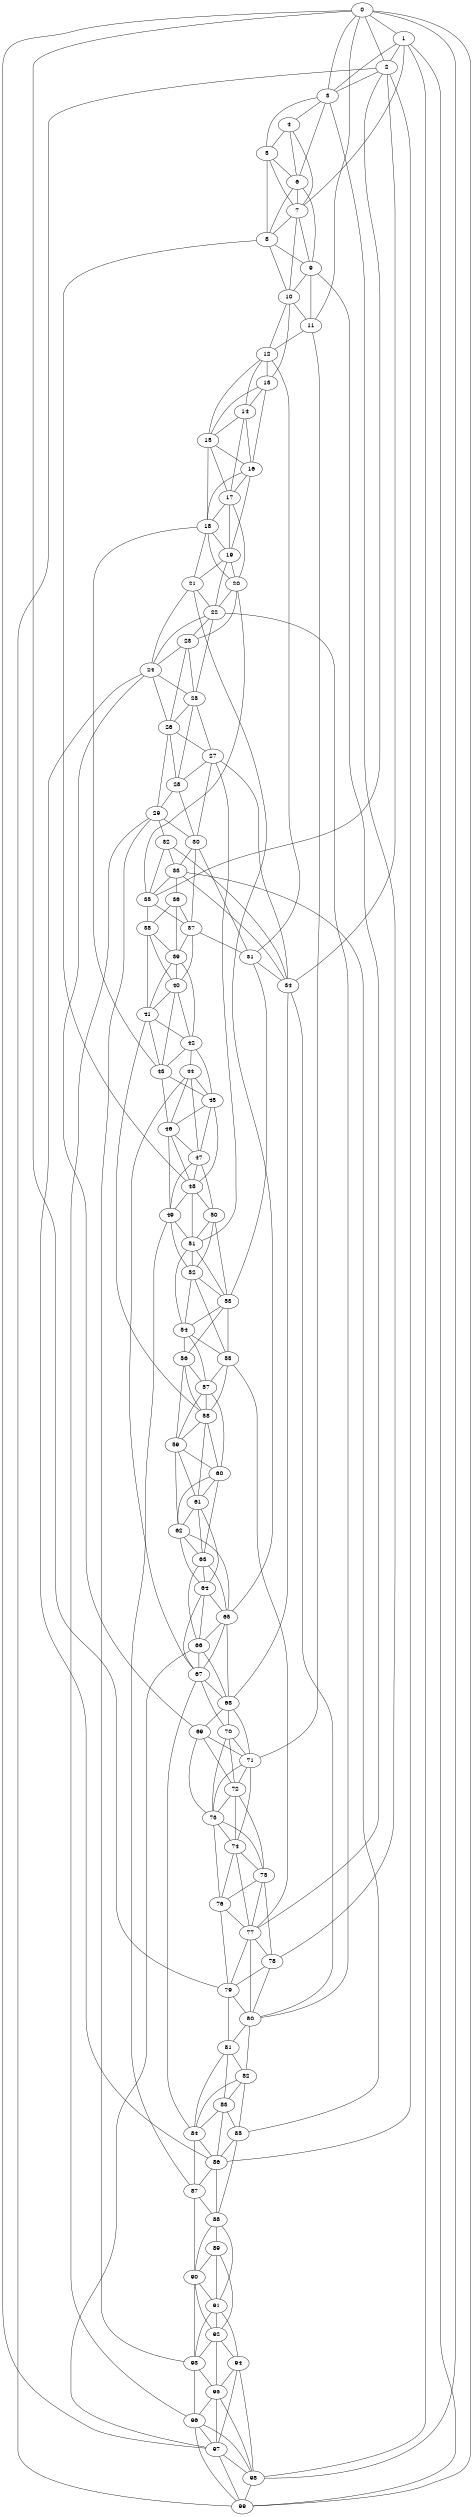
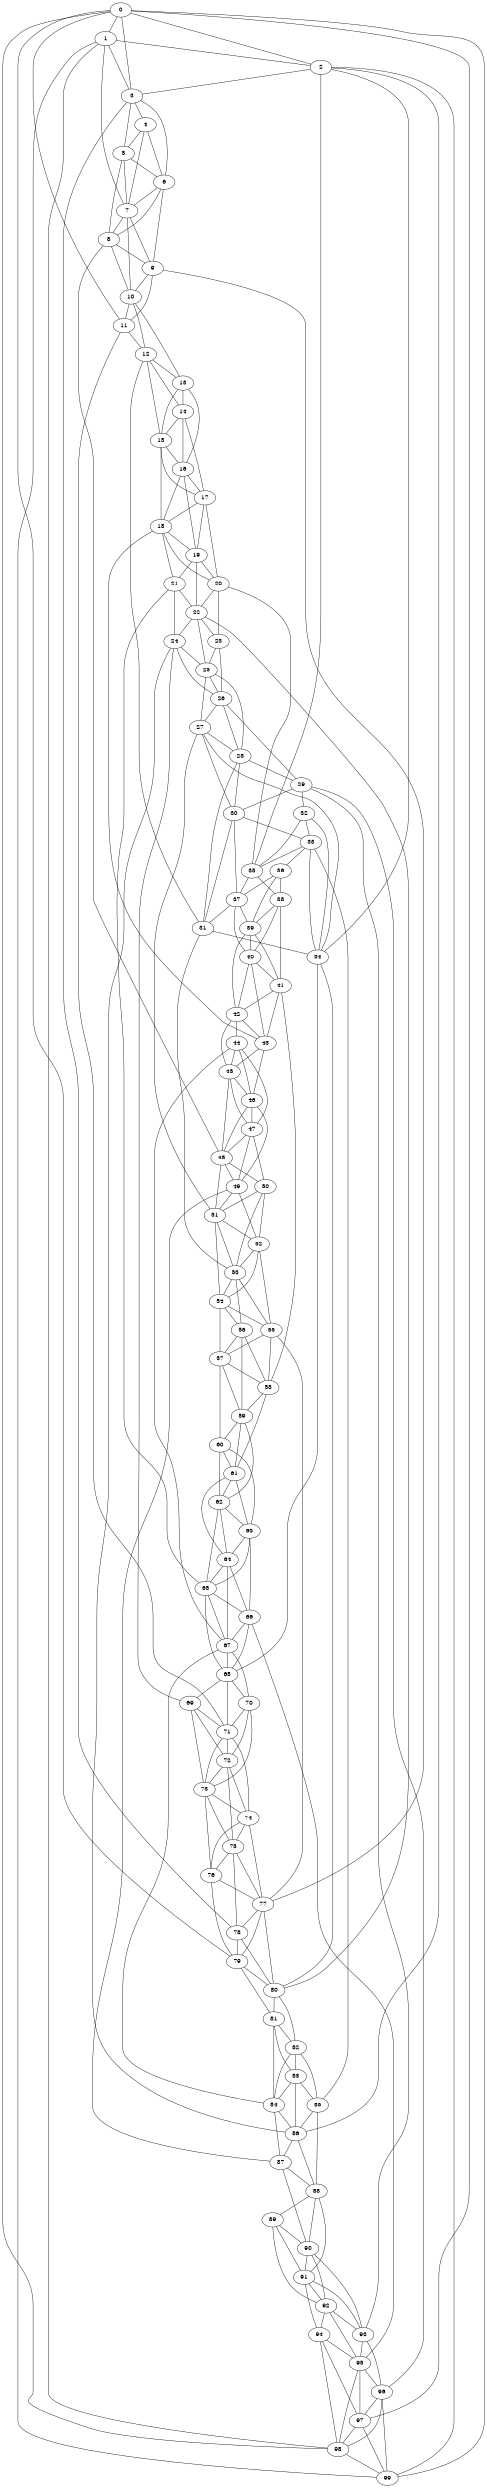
(169, 656) -> none
none -> (212, 840)
(213, 1445) -> none
(131, 2092) -> (366, 1986)
